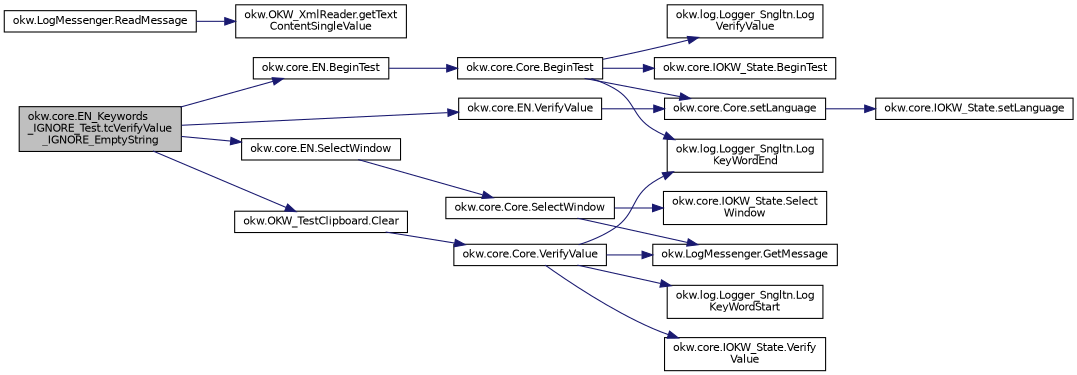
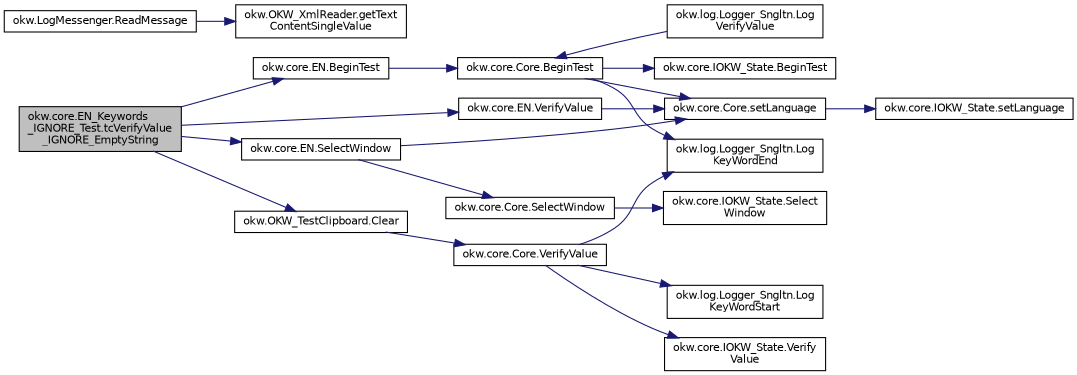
(646, 50) -> (616, 42)
none -> (538, 136)
(745, 255) -> none
